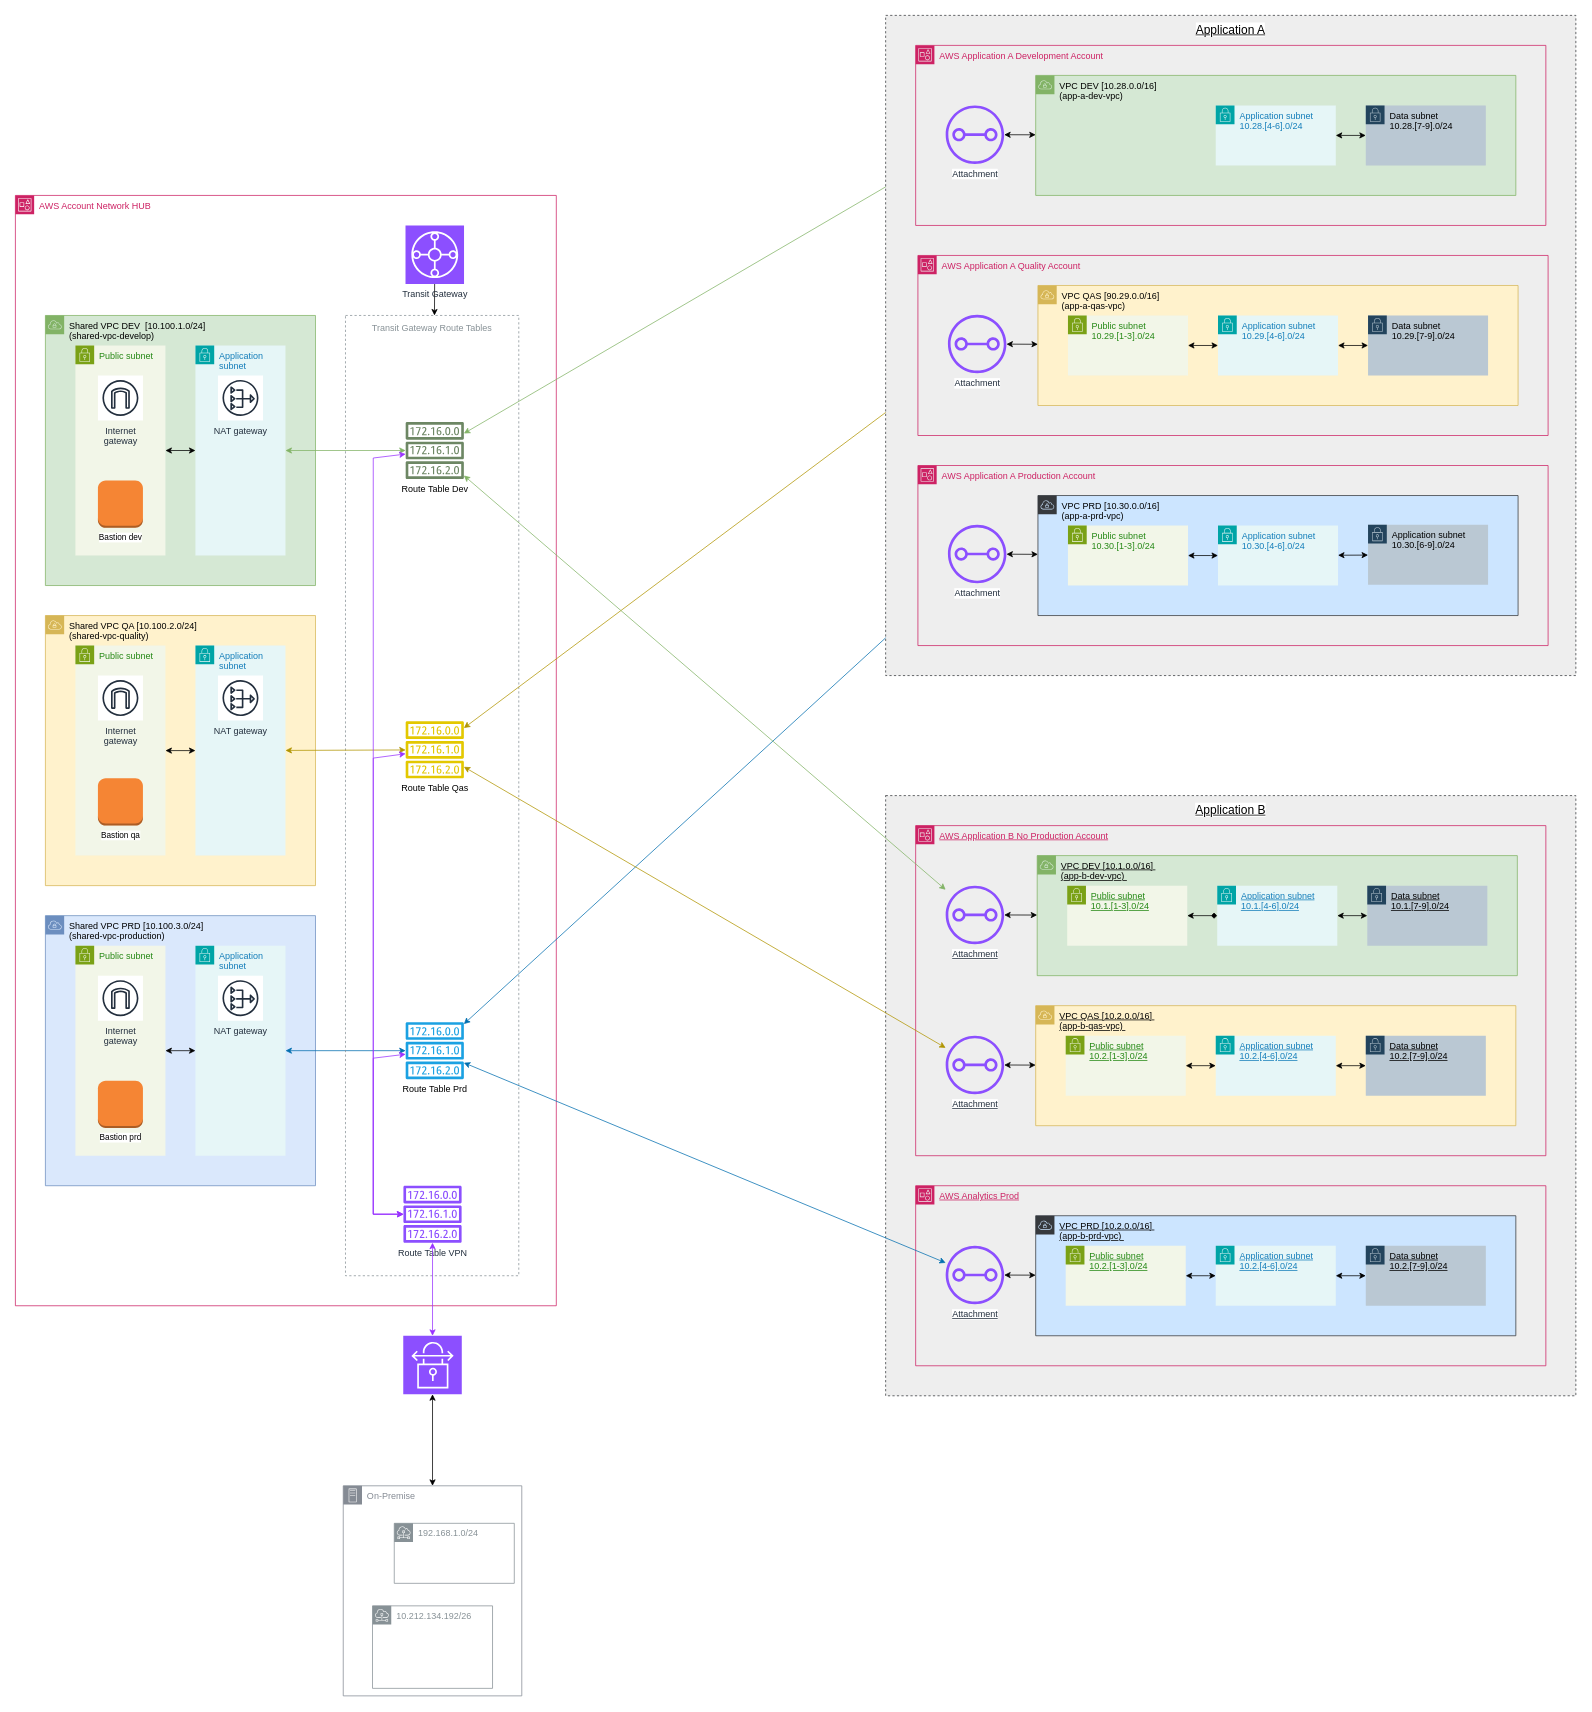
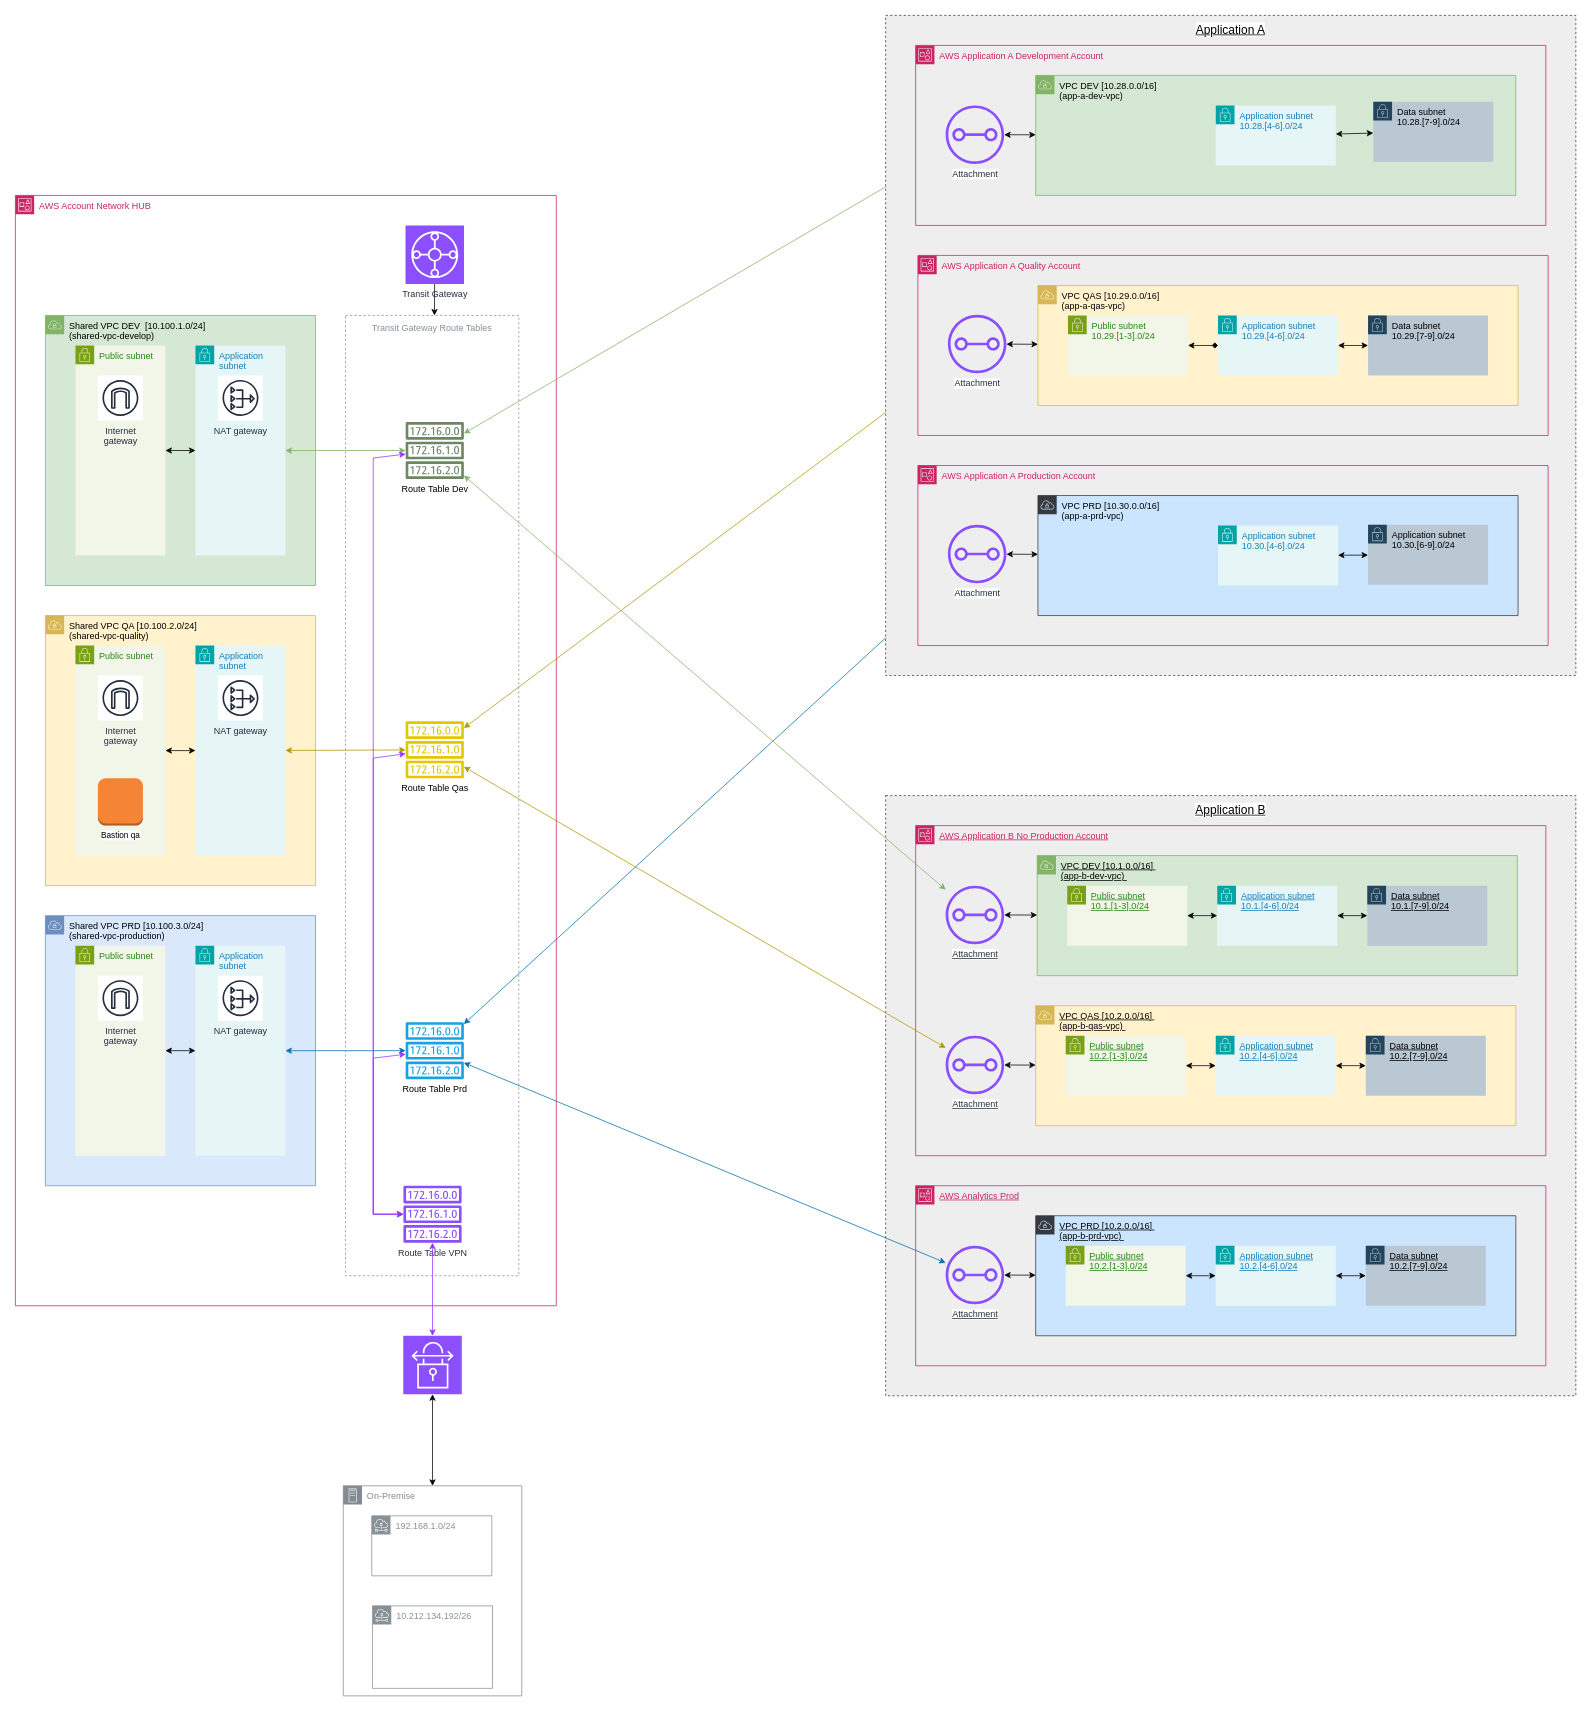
(1425, 135) -> (1433, 132)
(1111, 301) -> (1111, 301)
(1211, 345) -> (1211, 345)
(120, 504) -> none
(1128, 555) -> none
(1202, 555) -> none
(1210, 915) -> (1210, 915)
(120, 1104) -> none
(454, 1553) -> (432, 1545)
